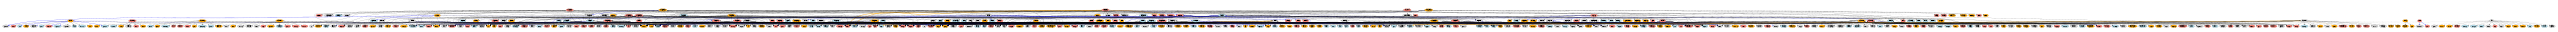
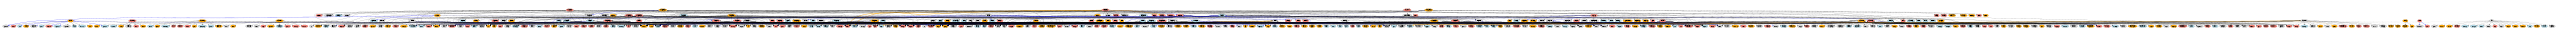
(241, 26) -> none
(1067, 26) -> (1067, 26)
none -> (1471, 26)
